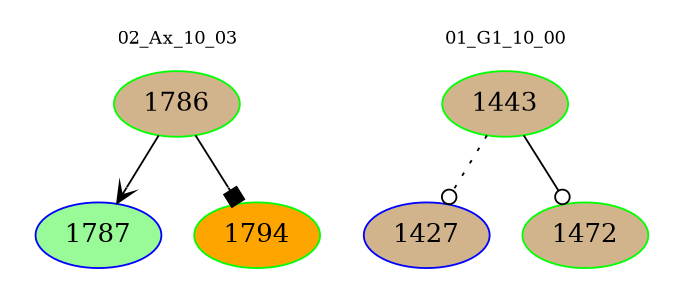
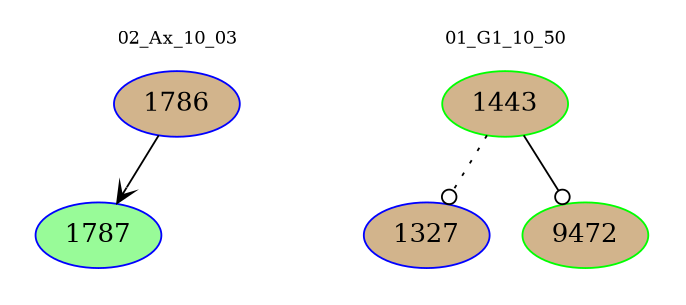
(506, 39) -> (506, 39)
(177, 104) -> (177, 104)
(257, 235) -> none
(427, 235) -> (427, 235)
(585, 235) -> (585, 235)
